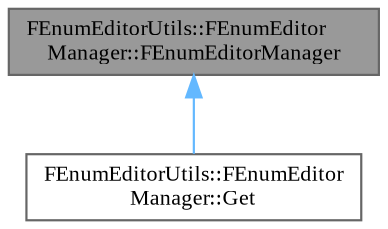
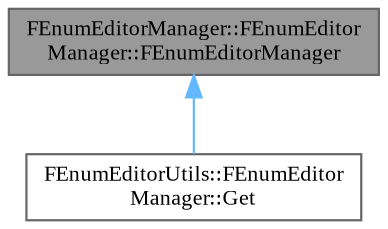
(194, 42) -> (194, 42)
